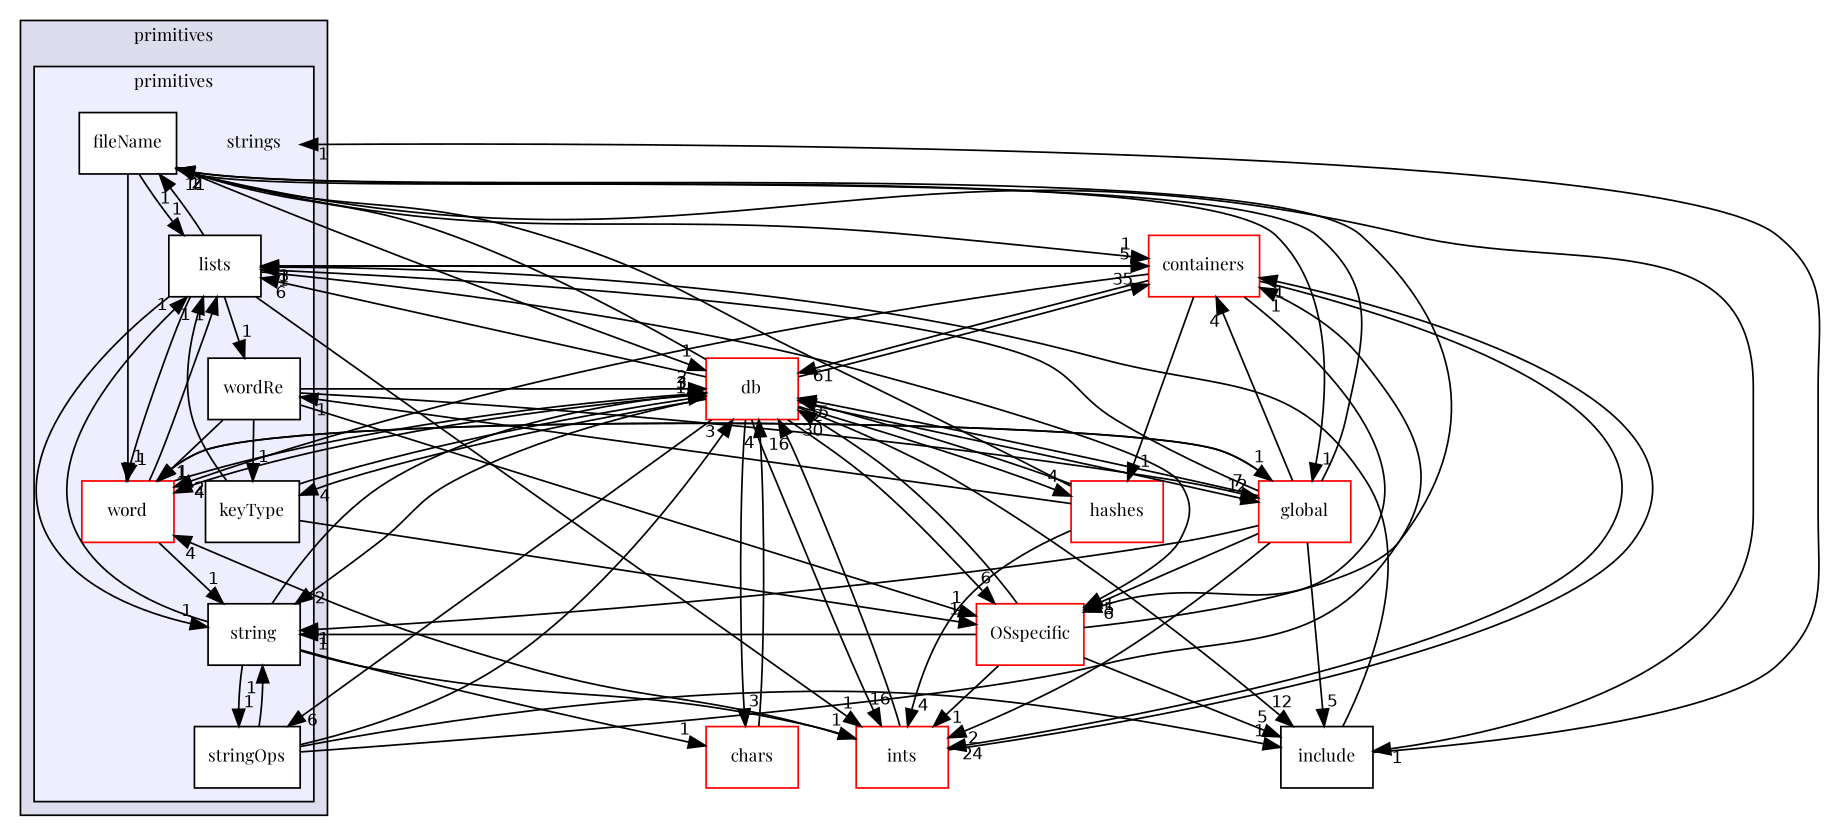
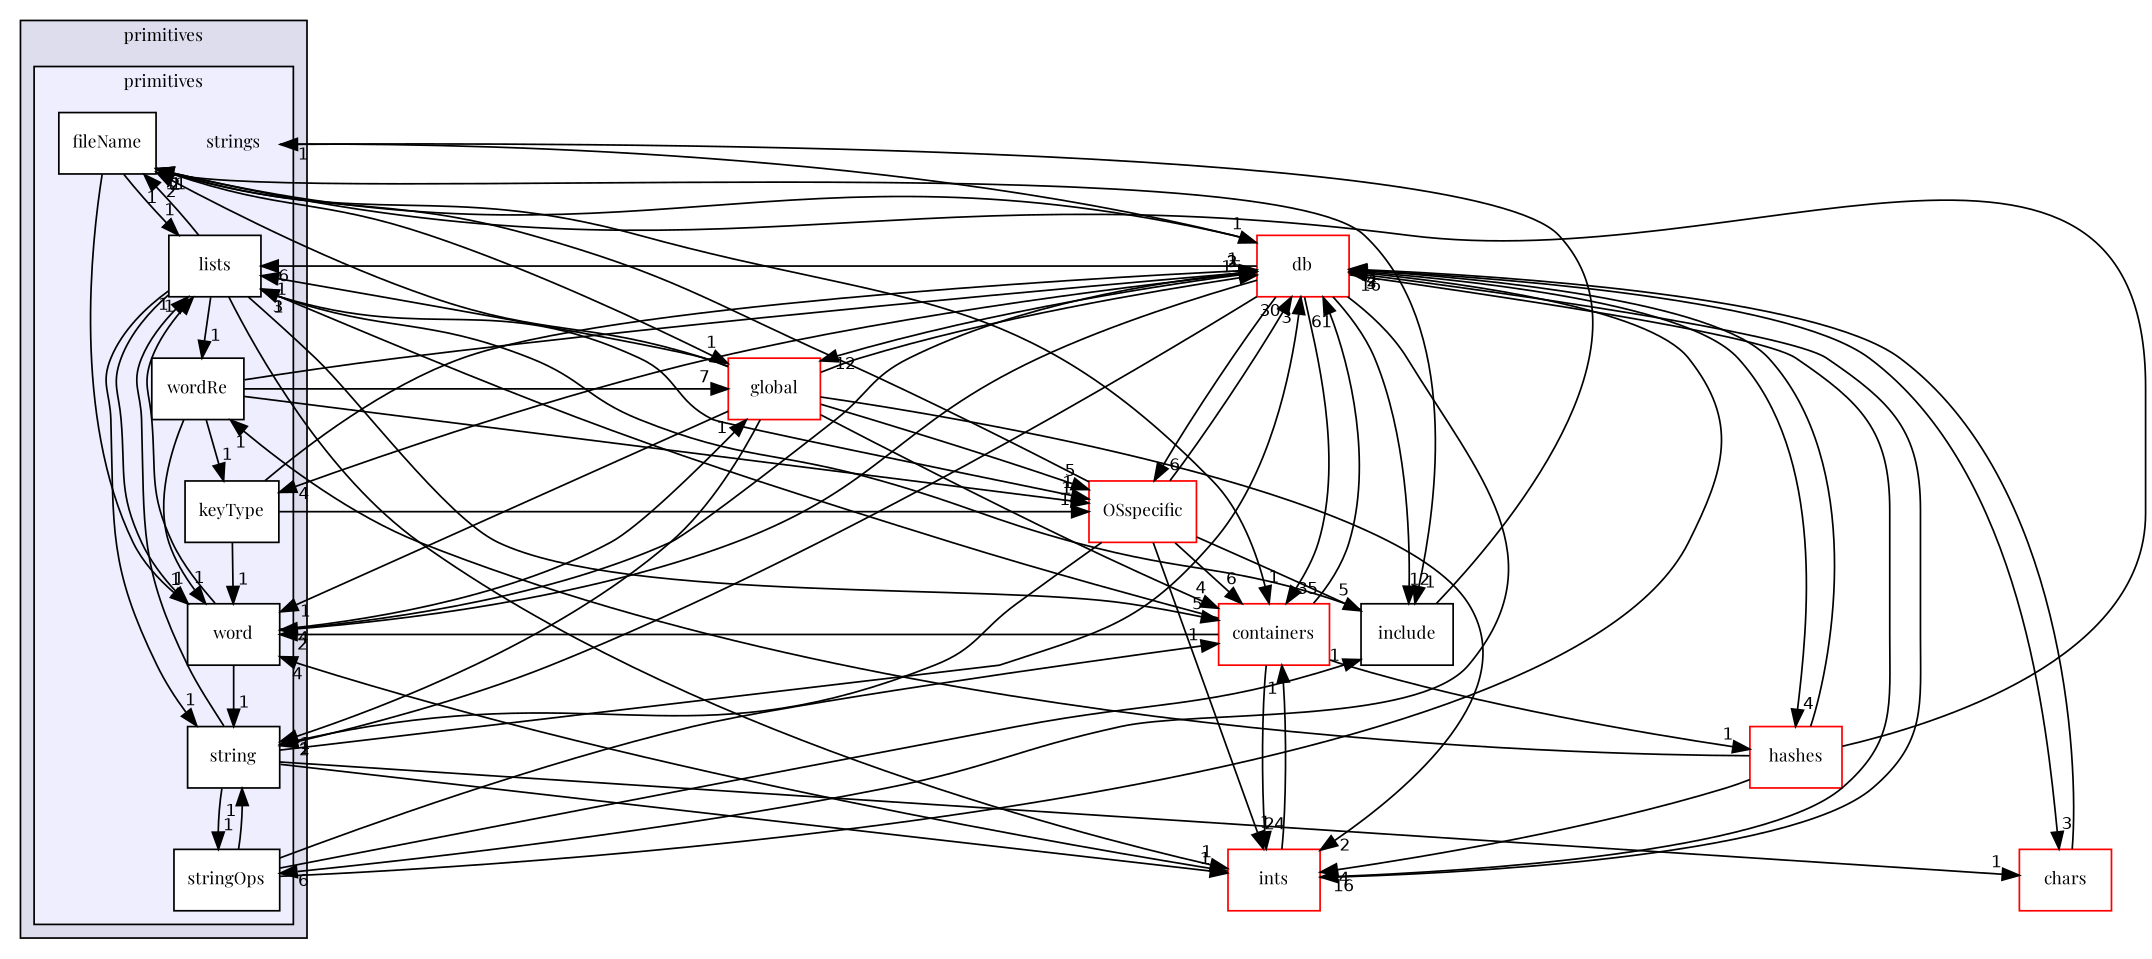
(393, 254) -> (763, 163)
(190, 410) -> (233, 565)
(128, 512) -> (234, 634)
(1370, 535) -> (1202, 567)
(1316, 634) -> none
